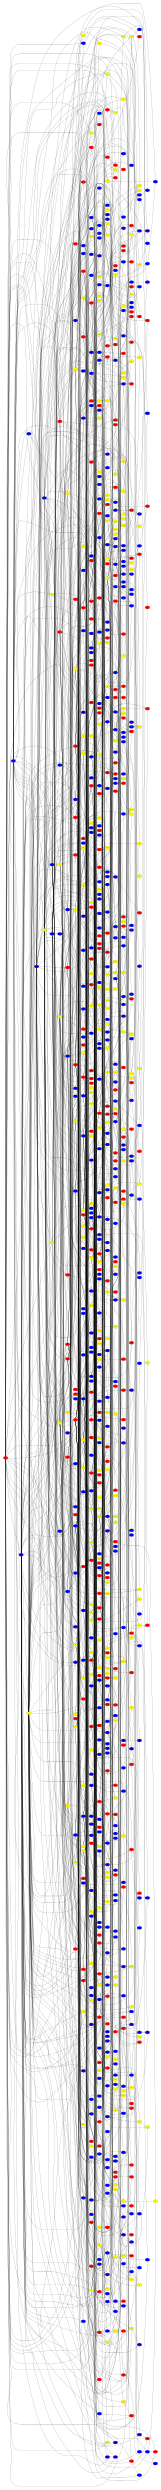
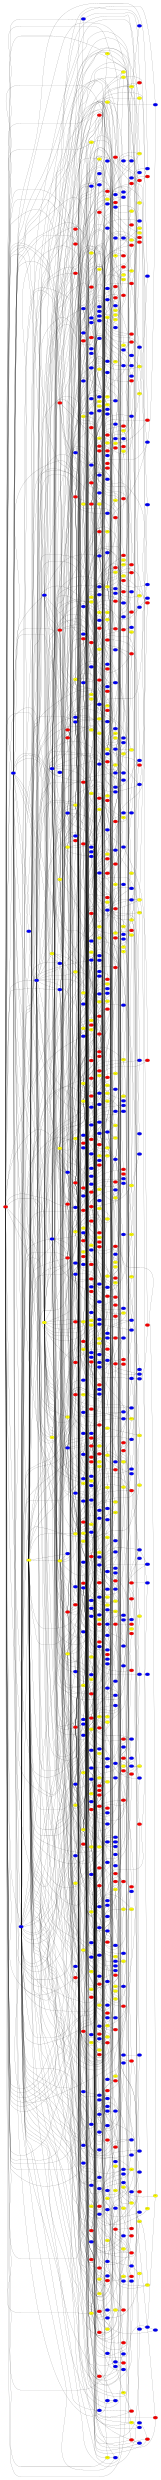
(83, 35) -> none
(115, 2185) -> none
